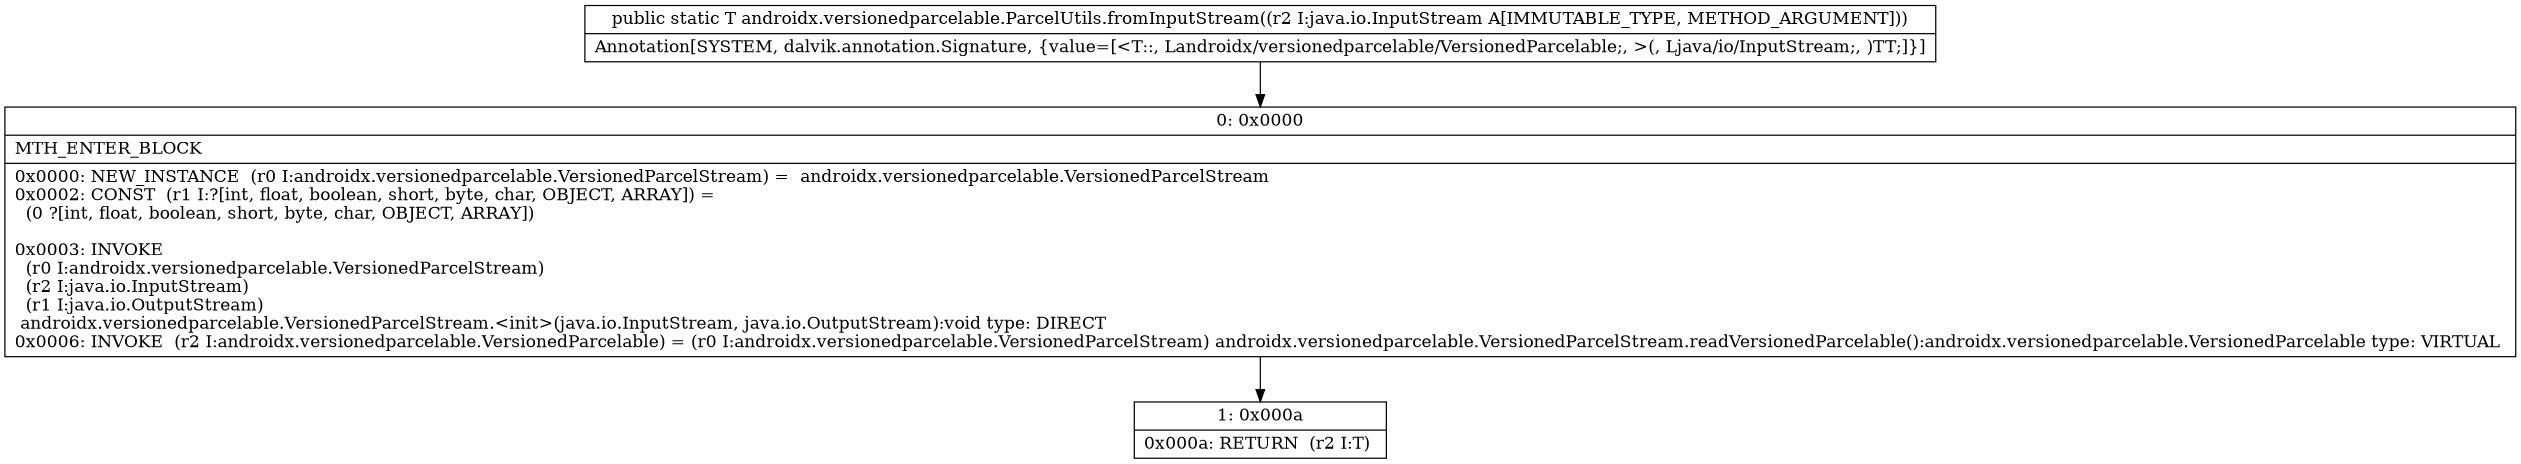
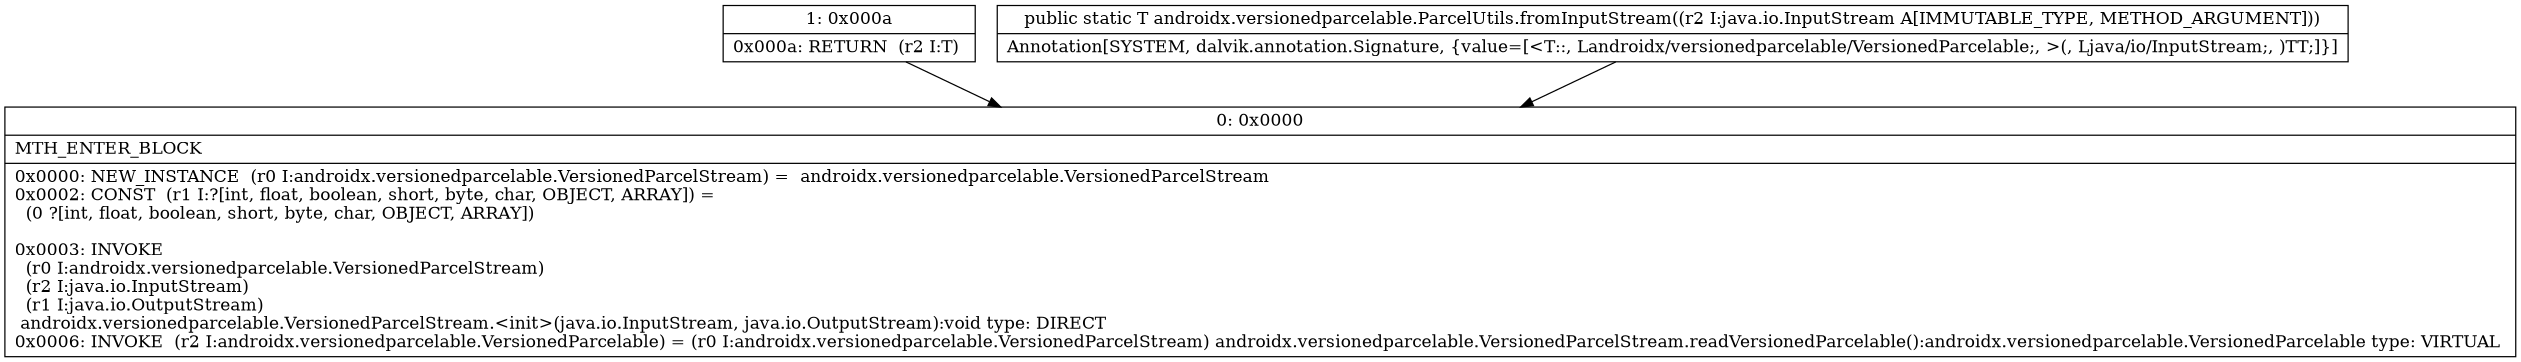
(1260, 373) -> (948, 82)
